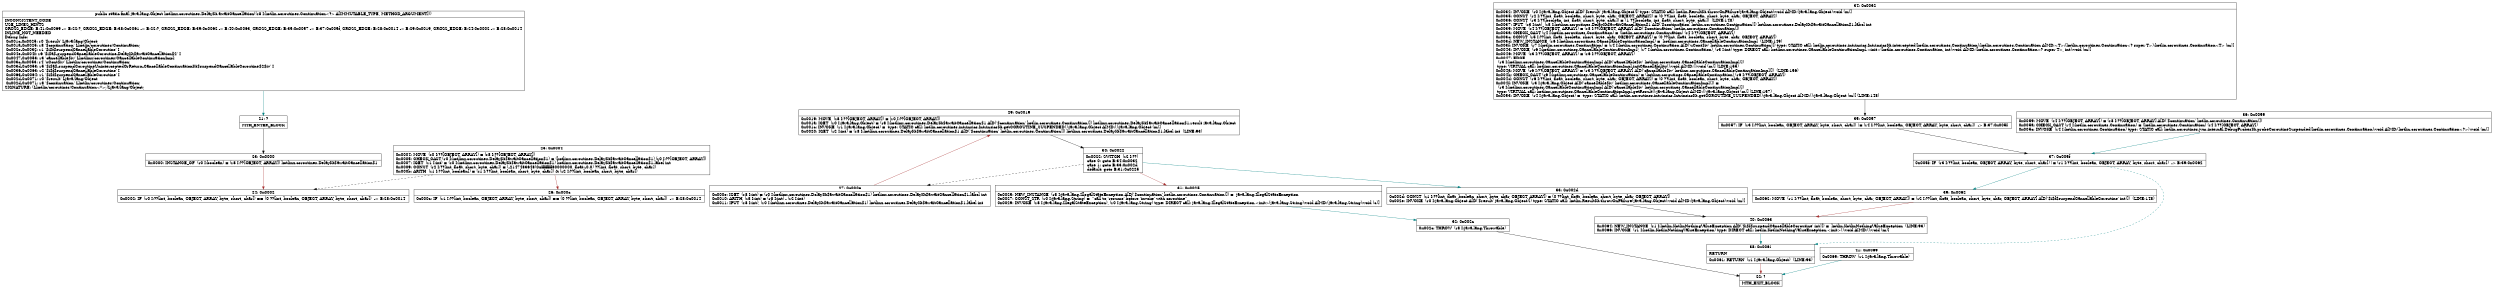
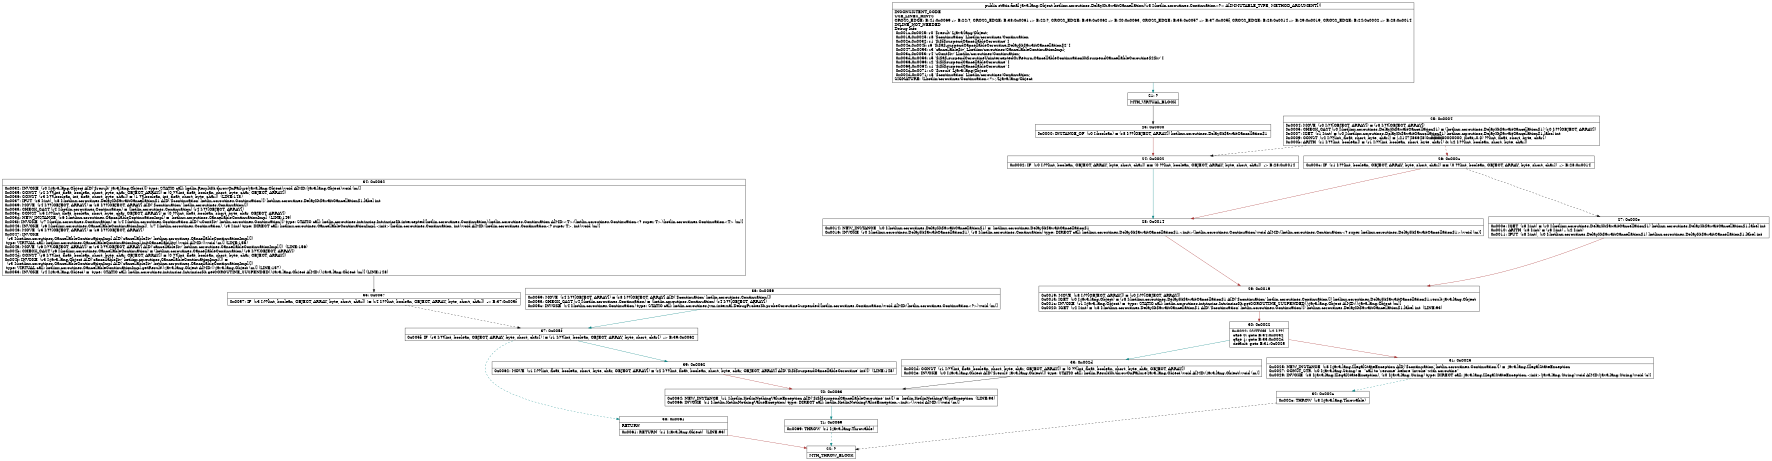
(1512, 58) -> (23, 235)
(263, 125) -> (1153, 102)
(1066, 141) -> (1259, 315)
(1961, 141) -> (461, 316)
(1113, 169) -> (1259, 344)
(1007, 175) -> (1532, 192)
(556, 181) -> (1446, 149)
(1350, 213) -> (1383, 385)
none -> (1153, 227)
(1761, 238) -> (831, 411)
(1617, 254) -> (1067, 426)
(1813, 267) -> (831, 438)
(1761, 283) -> (831, 455)
